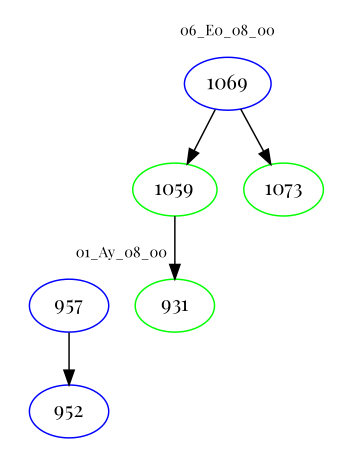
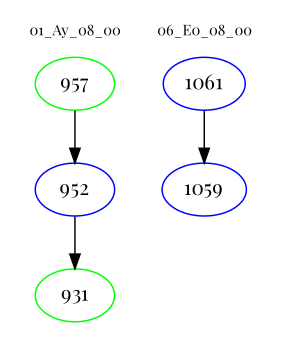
(228, 84) -> (204, 84)
(175, 190) -> (204, 190)
(284, 190) -> none
(175, 248) -> (75, 235)
(69, 306) -> (75, 84)
